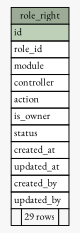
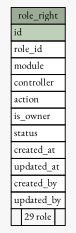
(40, 217) -> (38, 217)
